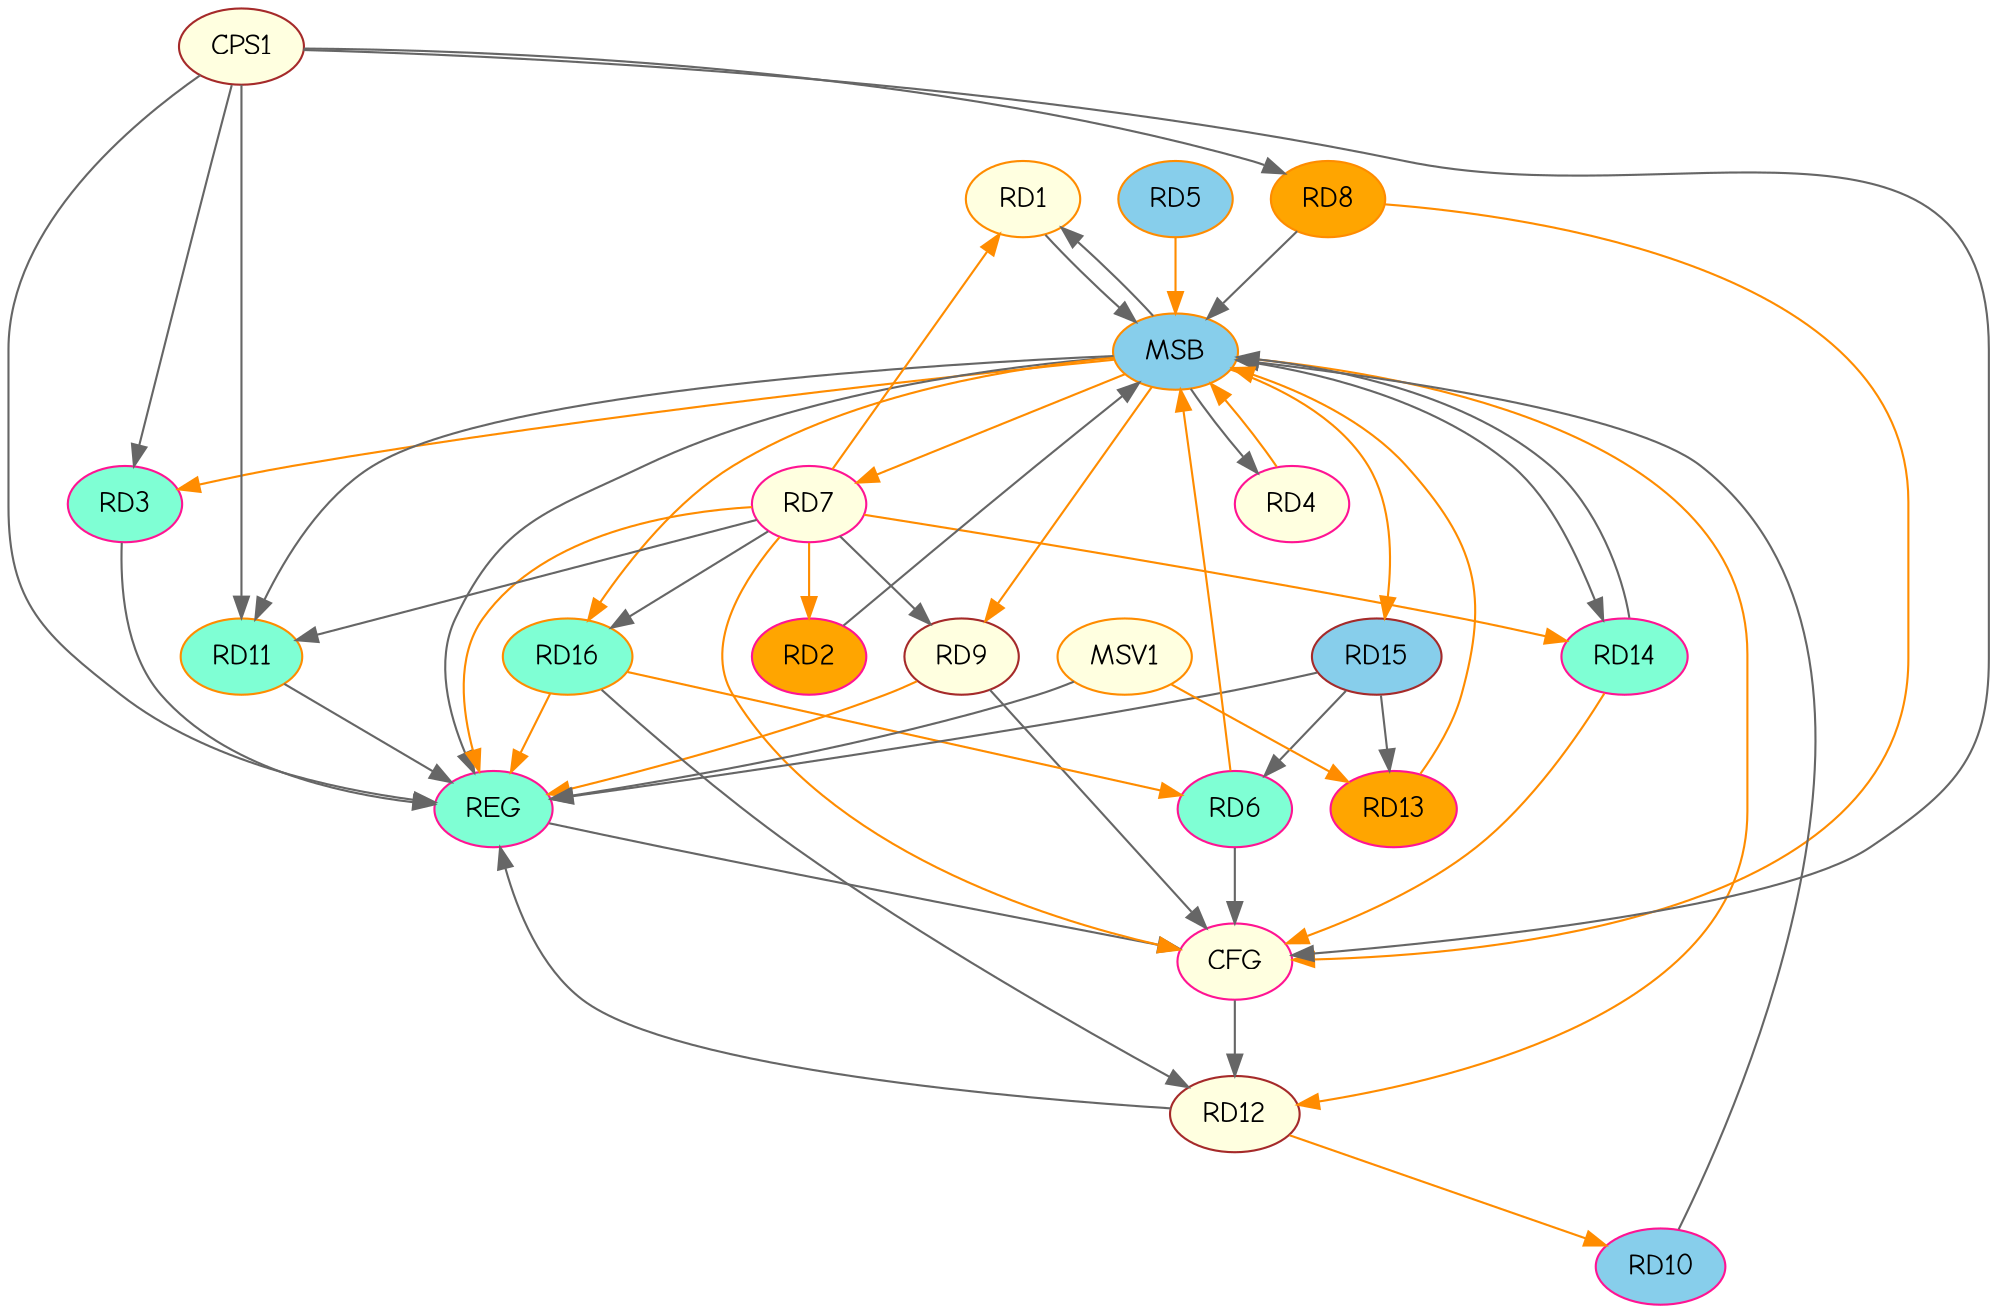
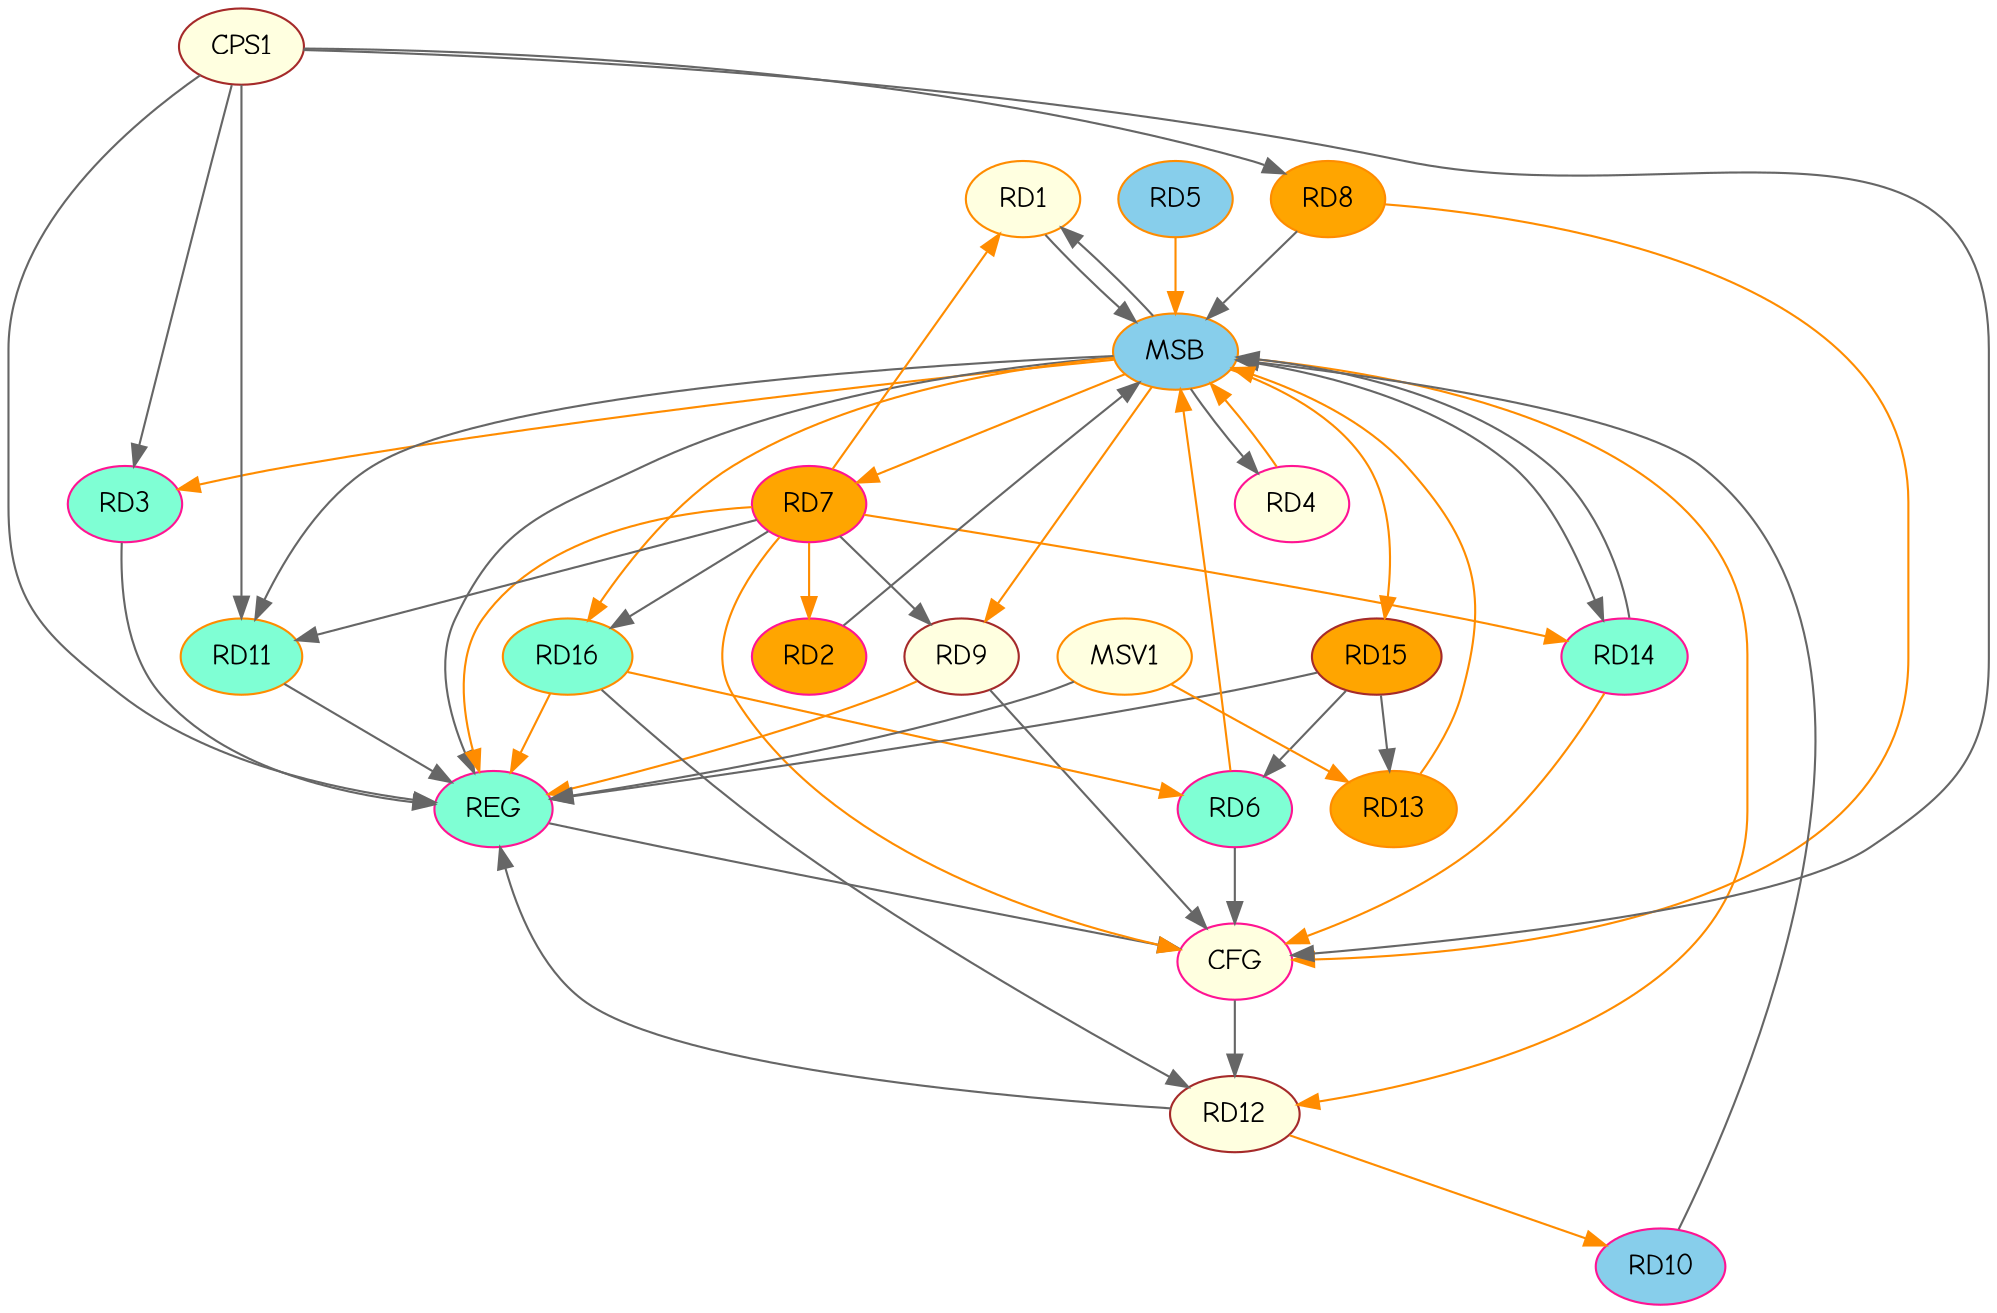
(809, 504) -> (809, 504)
(1377, 657) -> (1377, 657)
(1394, 809) -> (1394, 809)
